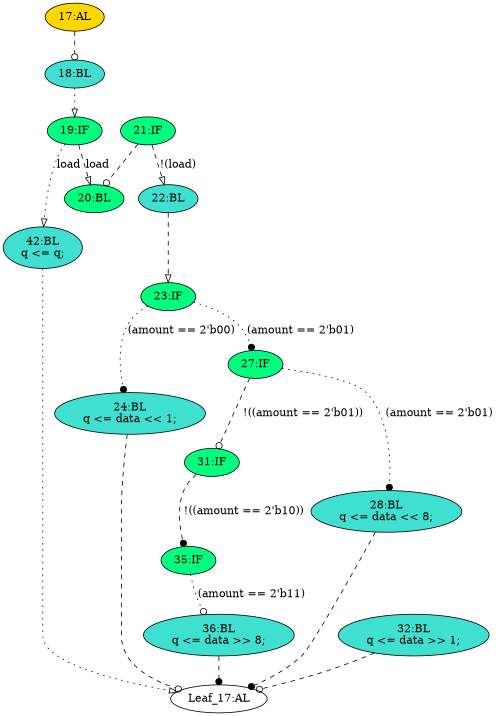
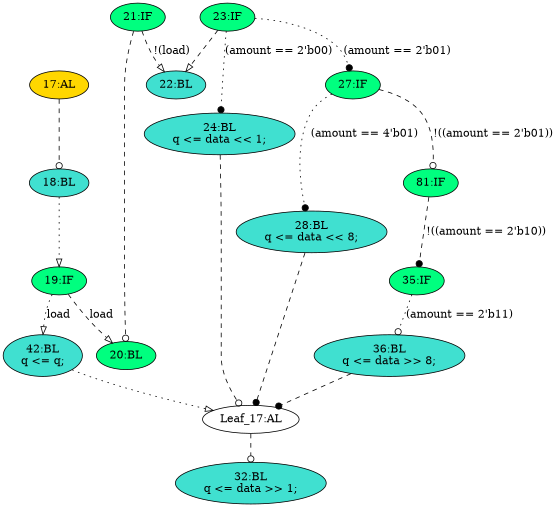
(168, 244) -> (204, 48)
(439, 413) -> (365, 134)
(212, 462) -> (431, 183)
(319, 673) -> (251, 445)
